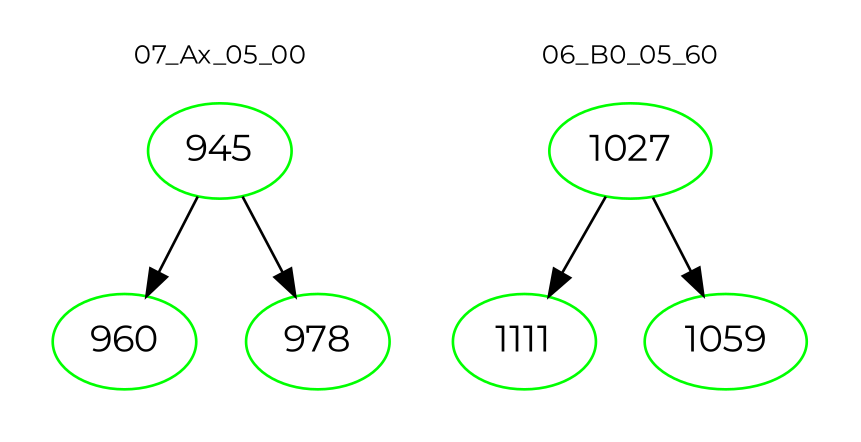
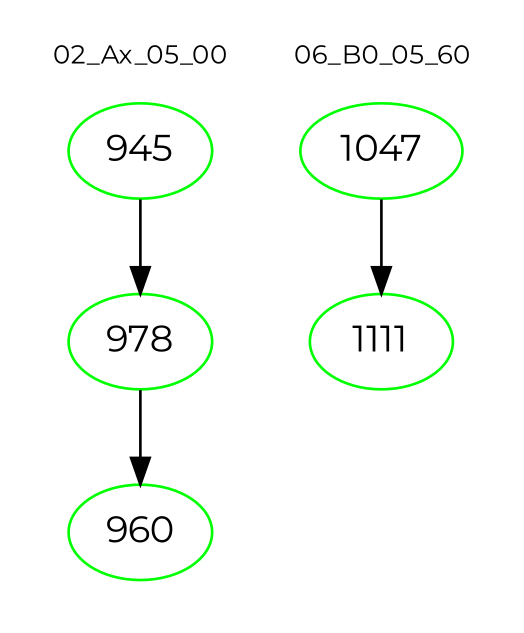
(221, 57) -> (142, 57)
(630, 151) -> (381, 151)
(178, 234) -> (140, 424)
(726, 342) -> none
